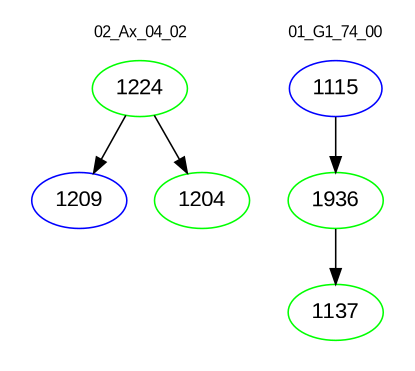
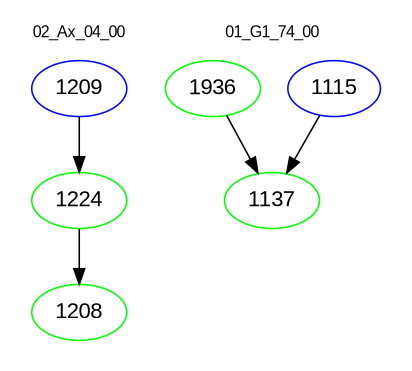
(141, 33) -> (79, 33)
(114, 137) -> (79, 137)
(336, 137) -> (307, 137)
(202, 200) -> (79, 312)
